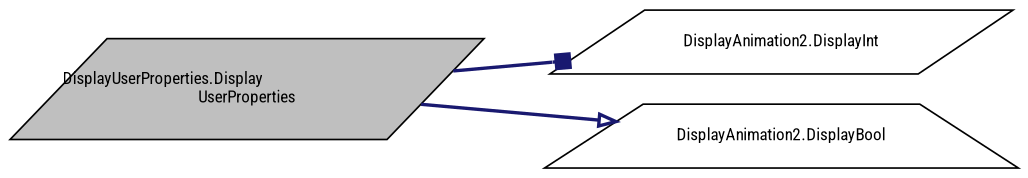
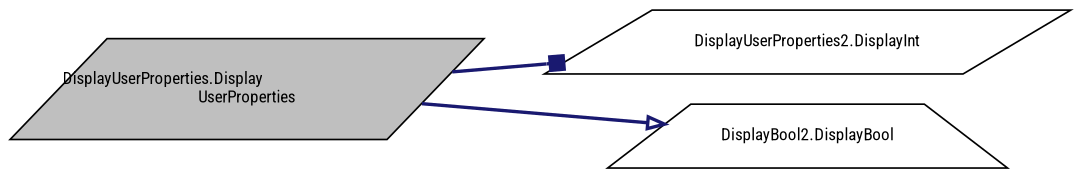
(781, 42) -> (808, 42)
(781, 136) -> (808, 136)
